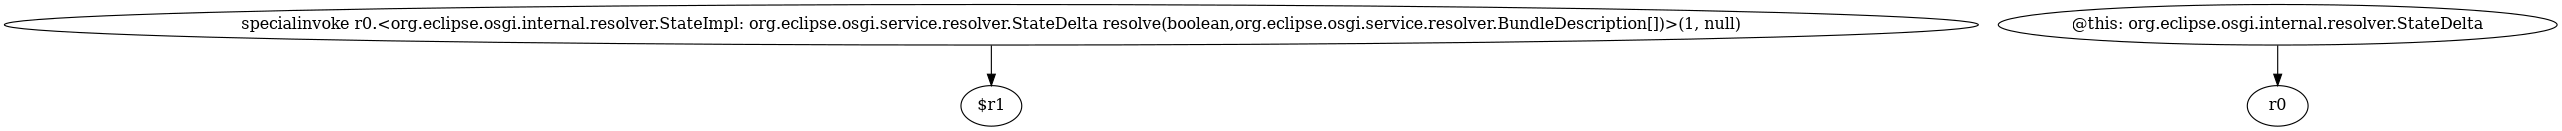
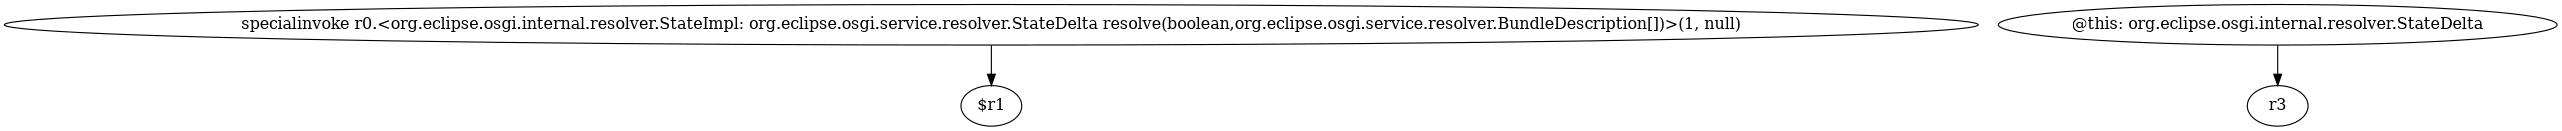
(2278, 106) -> (2278, 106)
